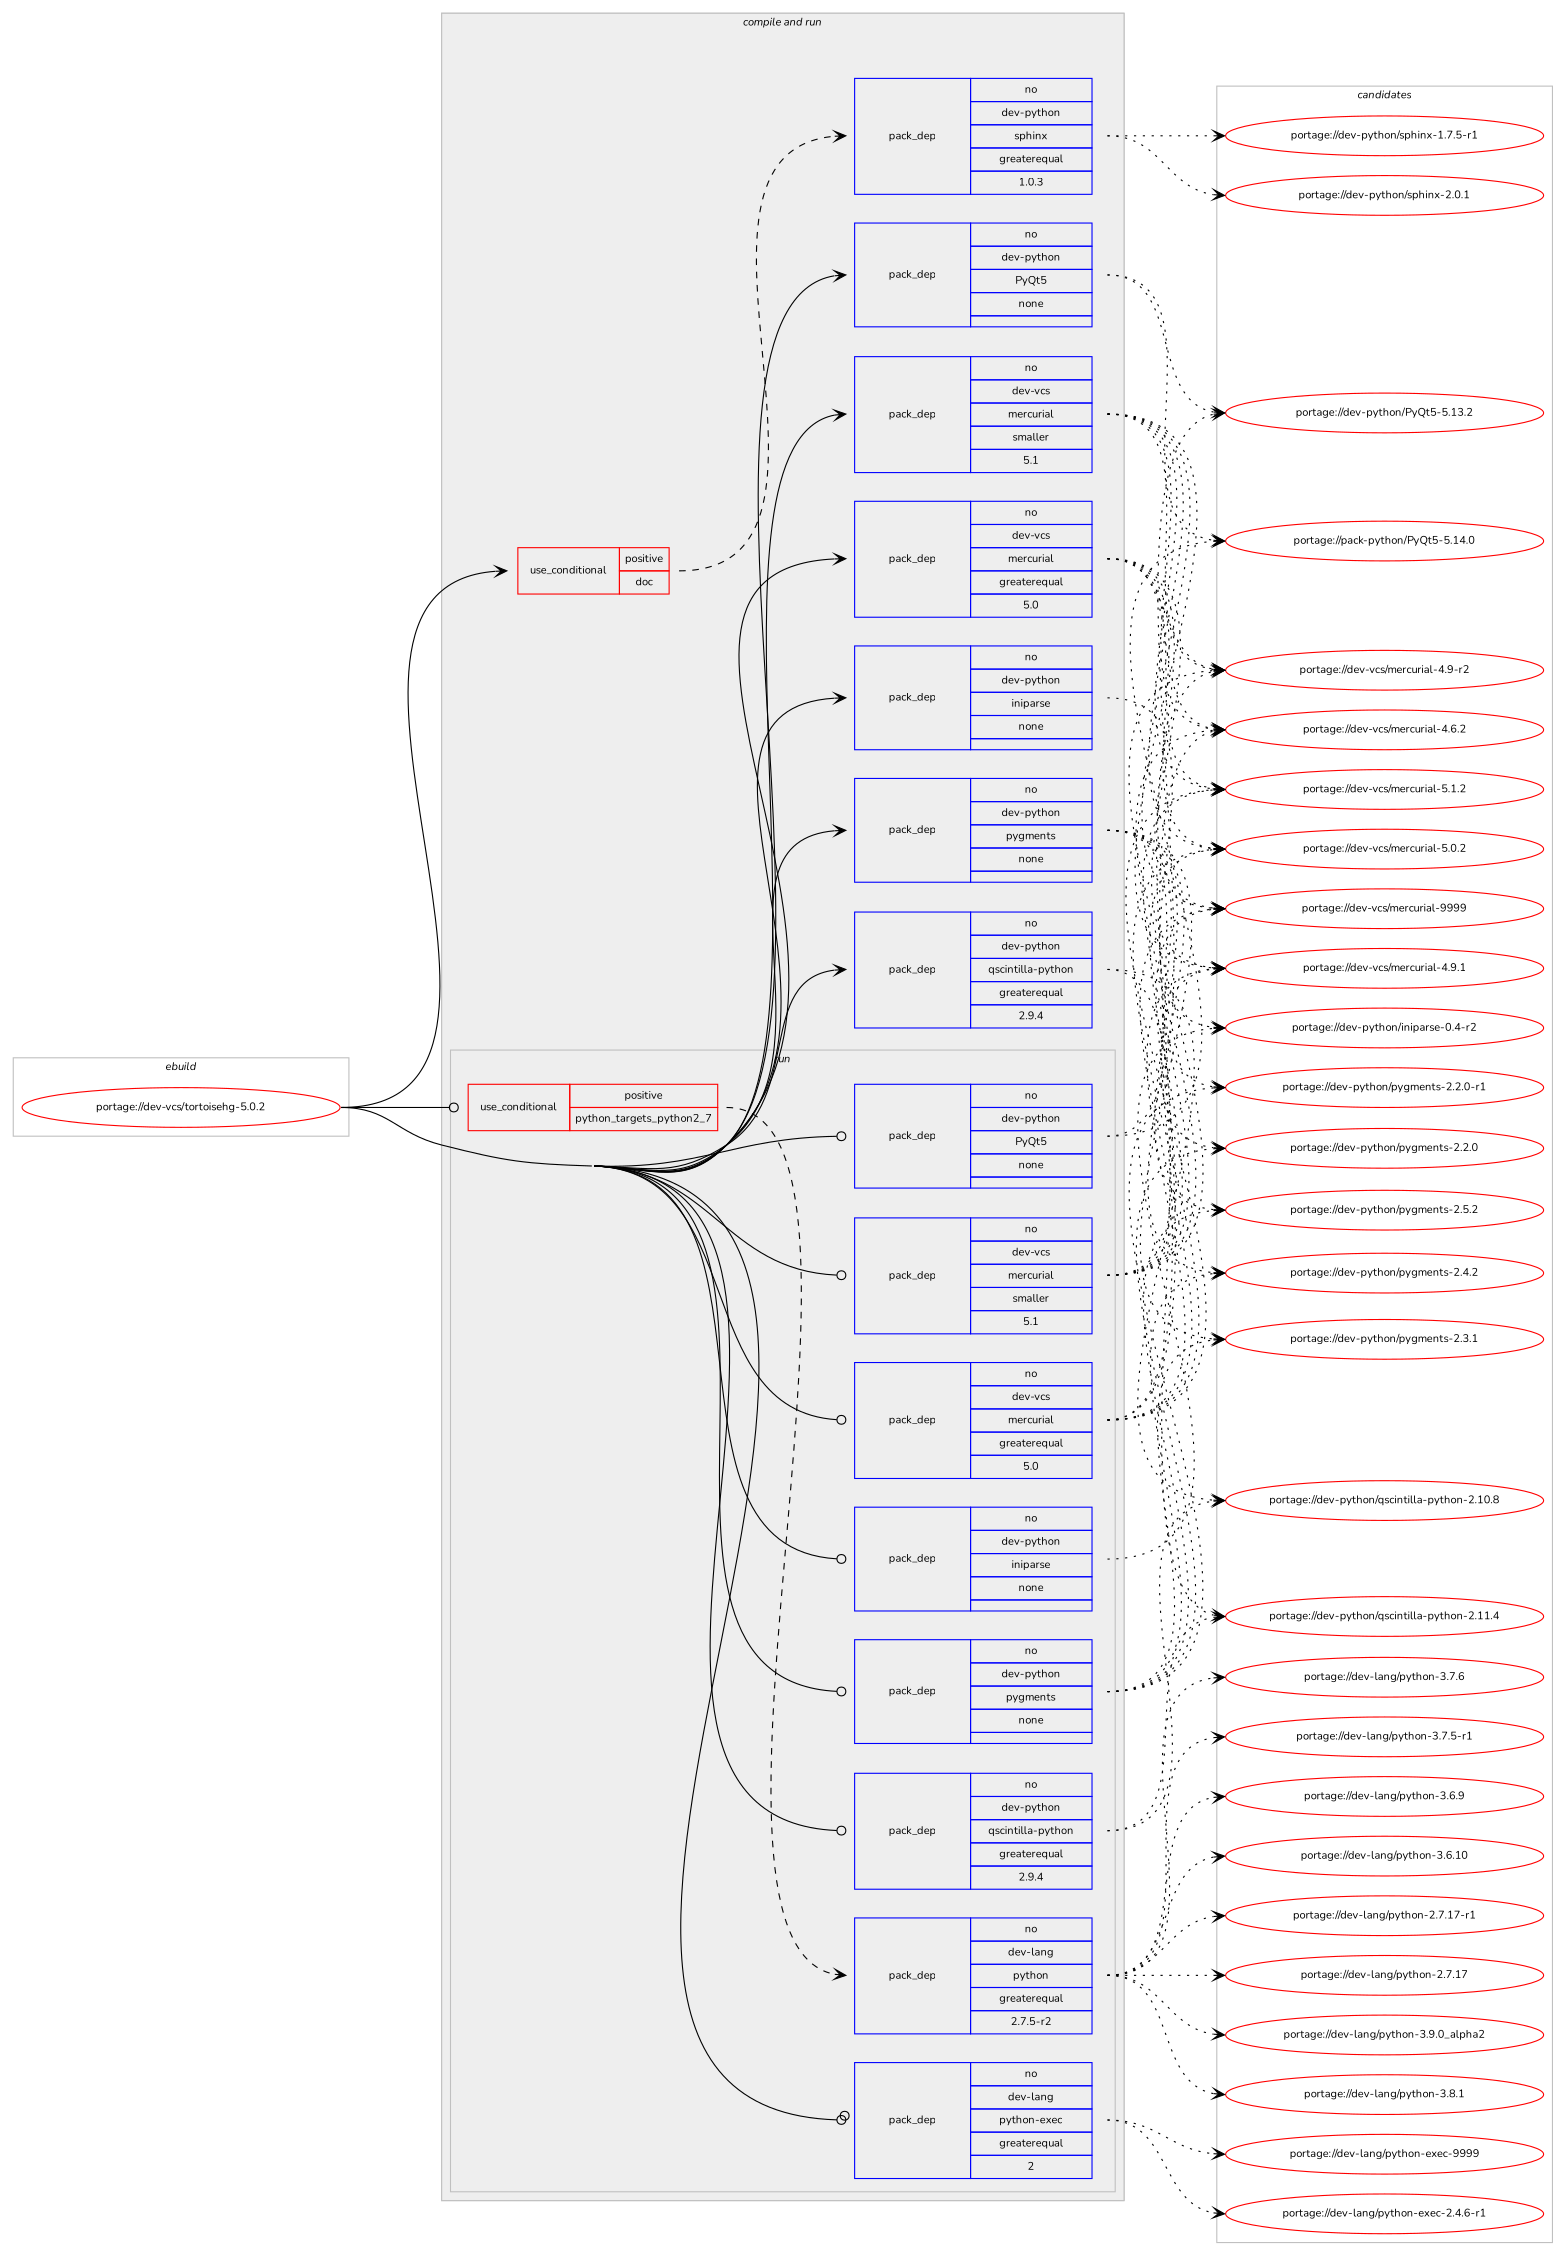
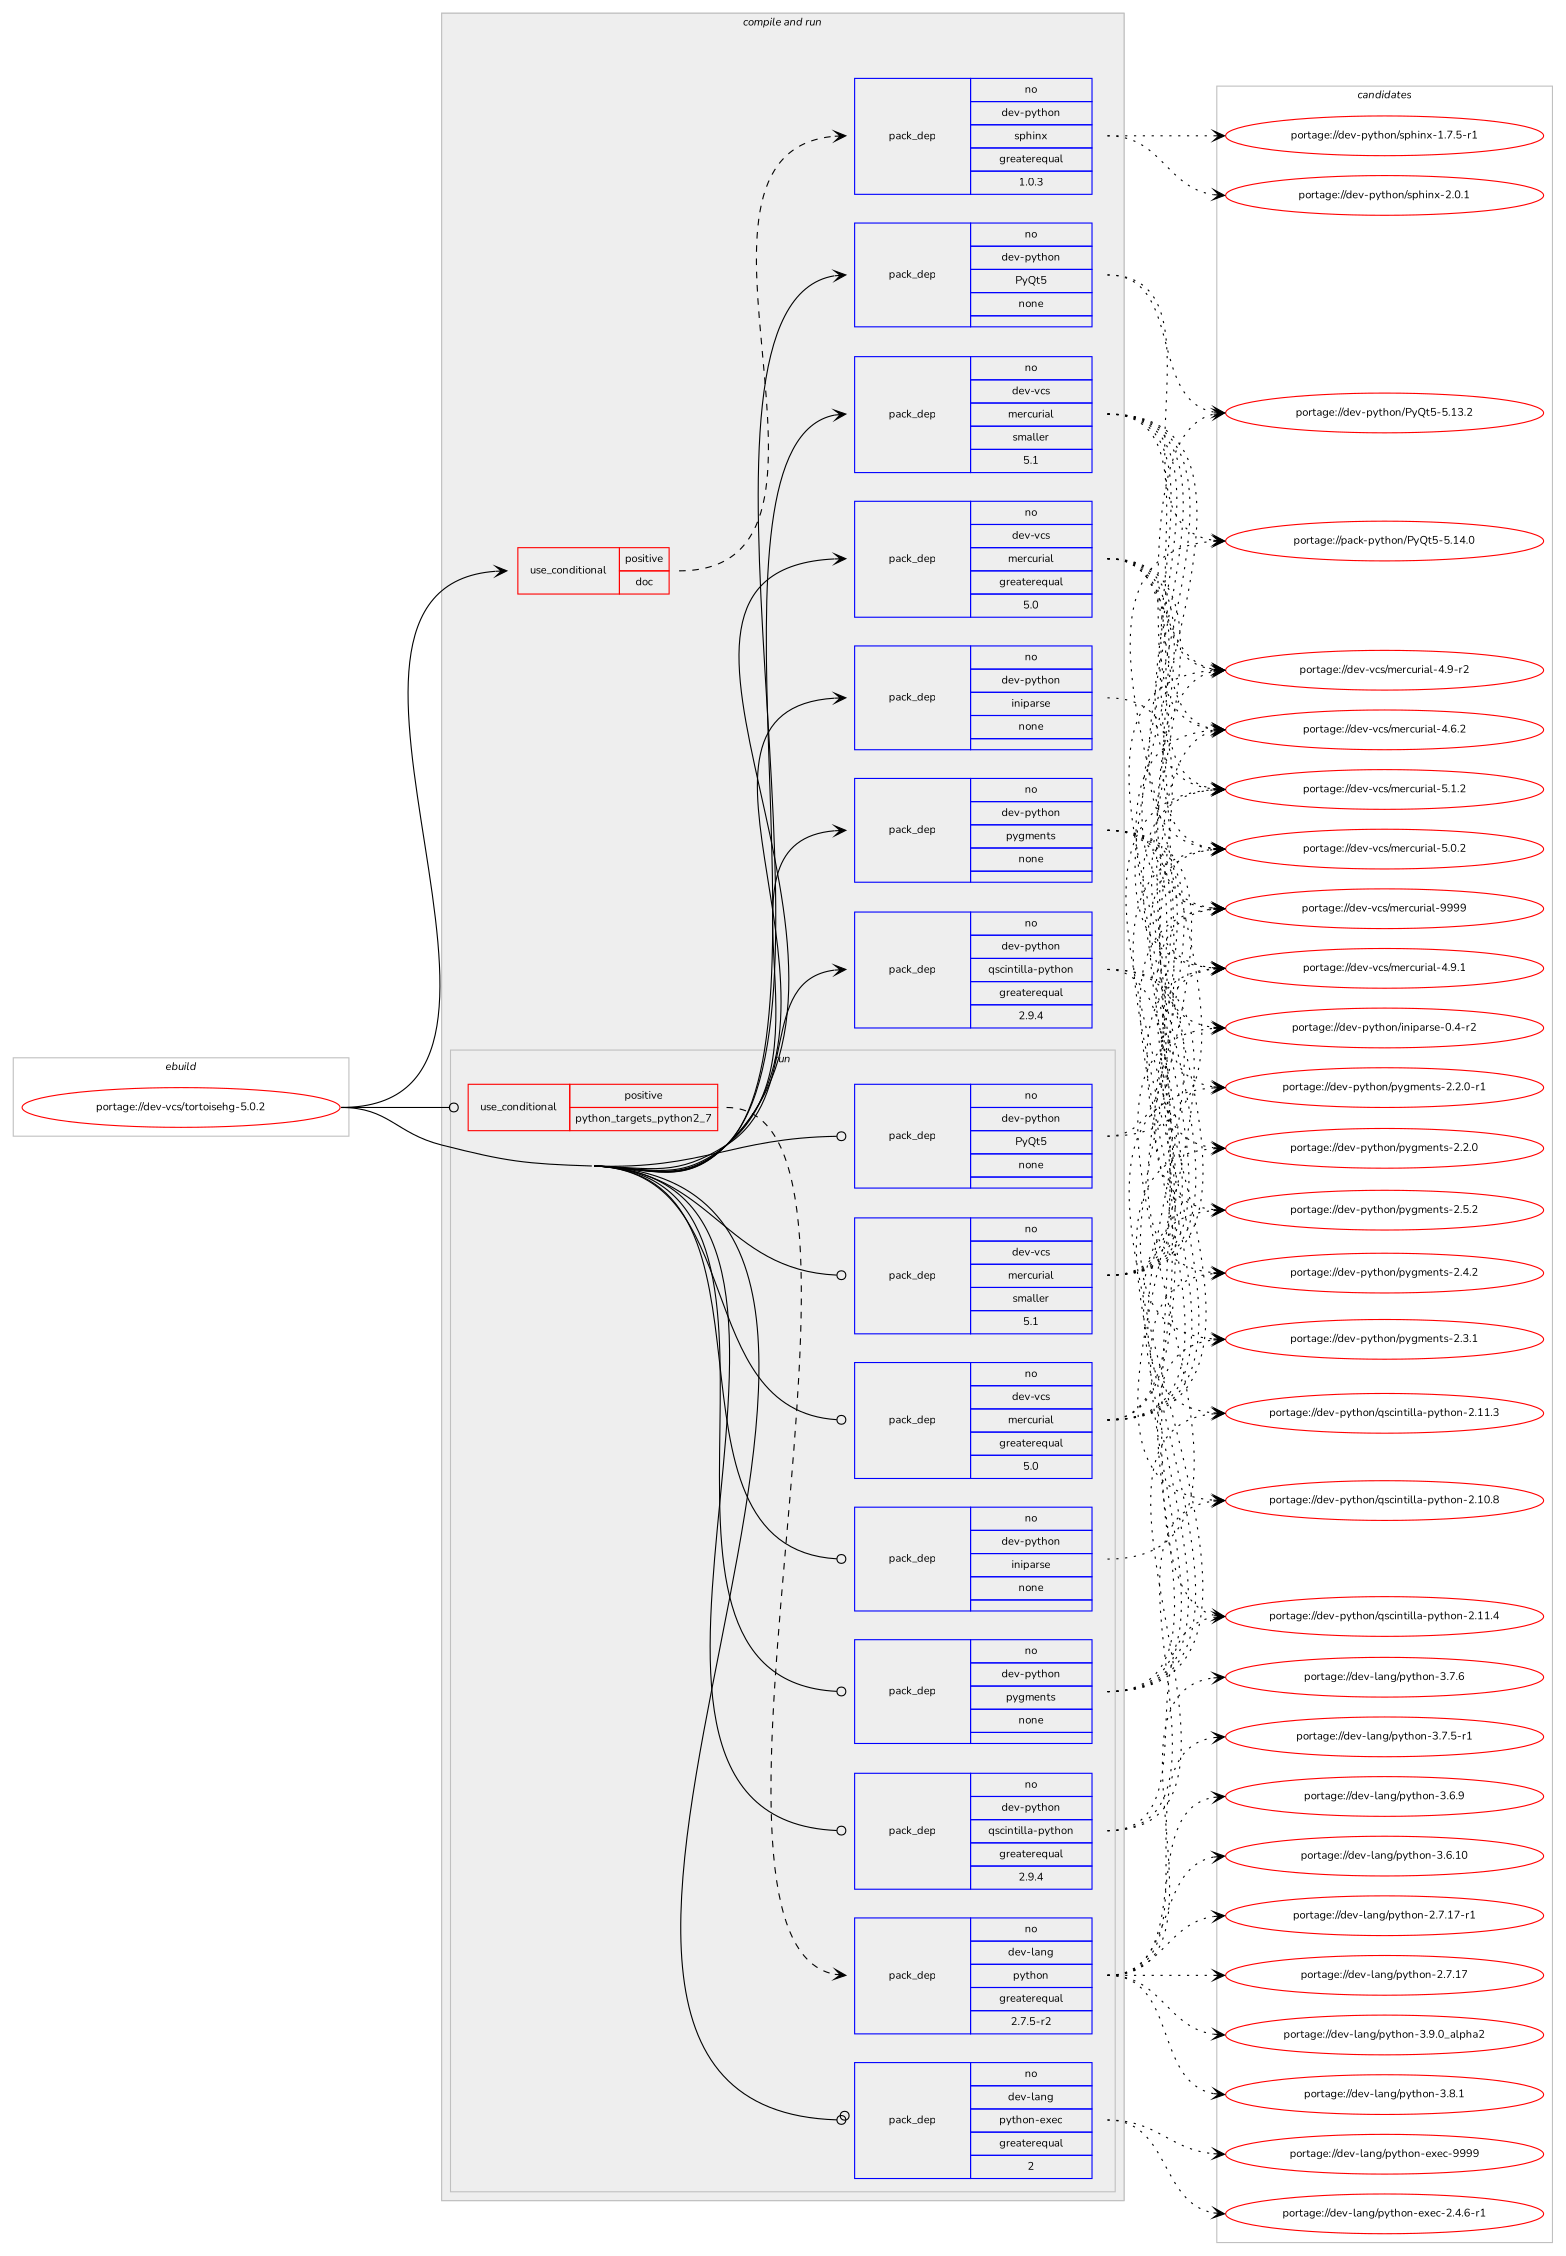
none -> (1385, 1413)
